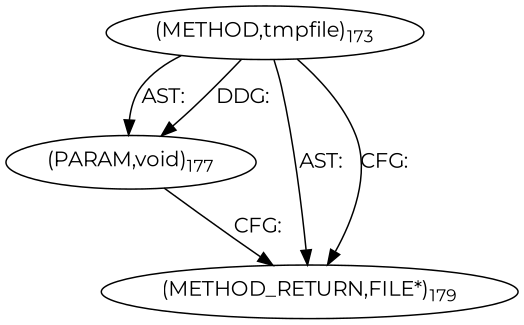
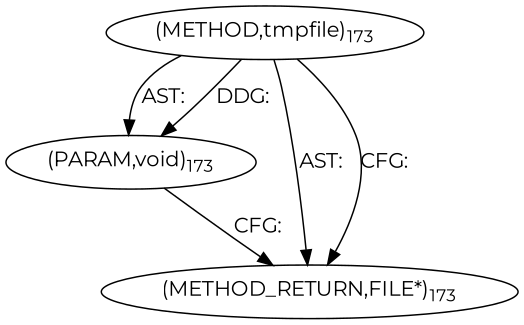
(201, 160) -> (201, 160)
(444, 290) -> (444, 290)
